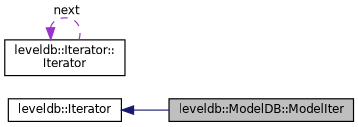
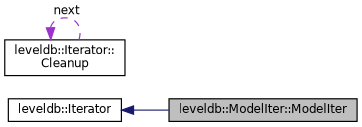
(65, 58) -> (65, 58)
(261, 110) -> (263, 110)
